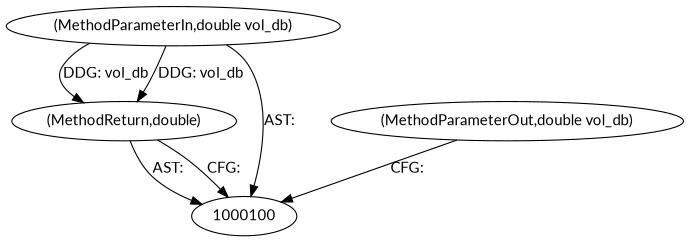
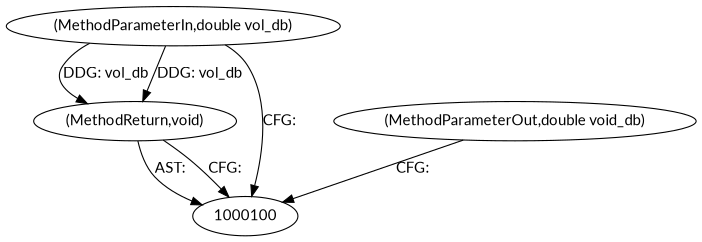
(124, 121) -> (135, 121)
(282, 121) -> (282, 121)
(507, 121) -> (515, 121)
